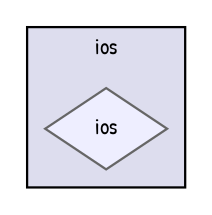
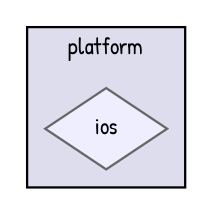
(106, 49) -> (106, 49)
